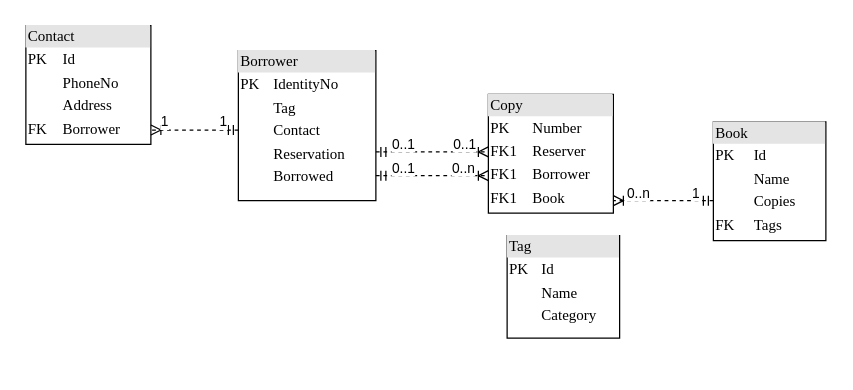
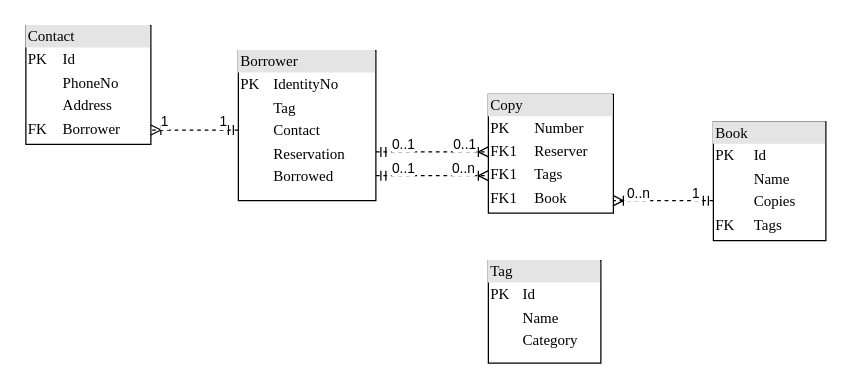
(534, 139) -> (534, 139)
(563, 287) -> (544, 312)
